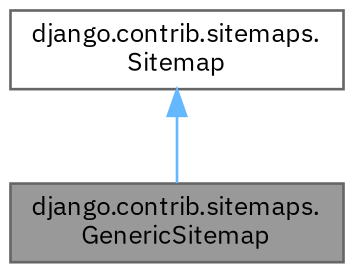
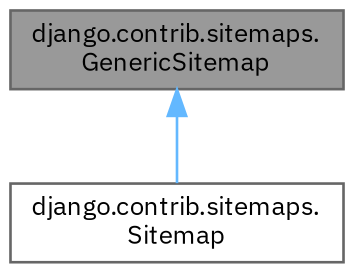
(177, 150) -> (177, 150)
